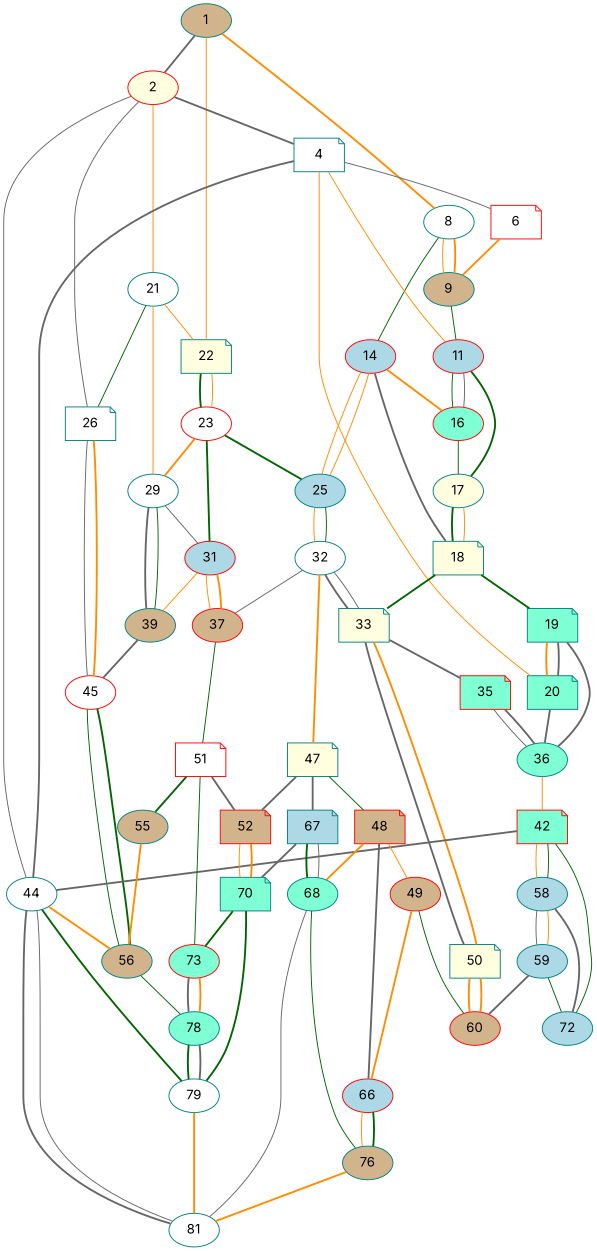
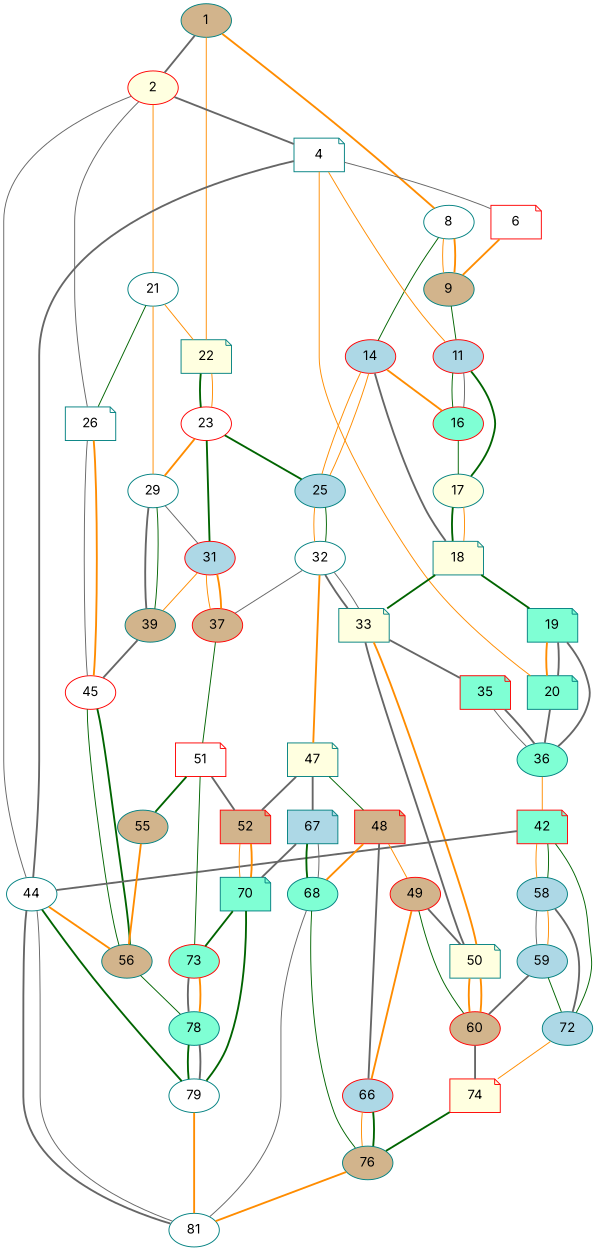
none -> (444, 927)
none -> (475, 1096)
